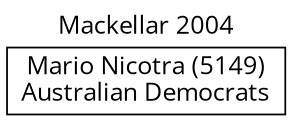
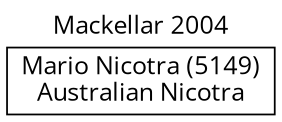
(146, 81) -> (141, 81)
